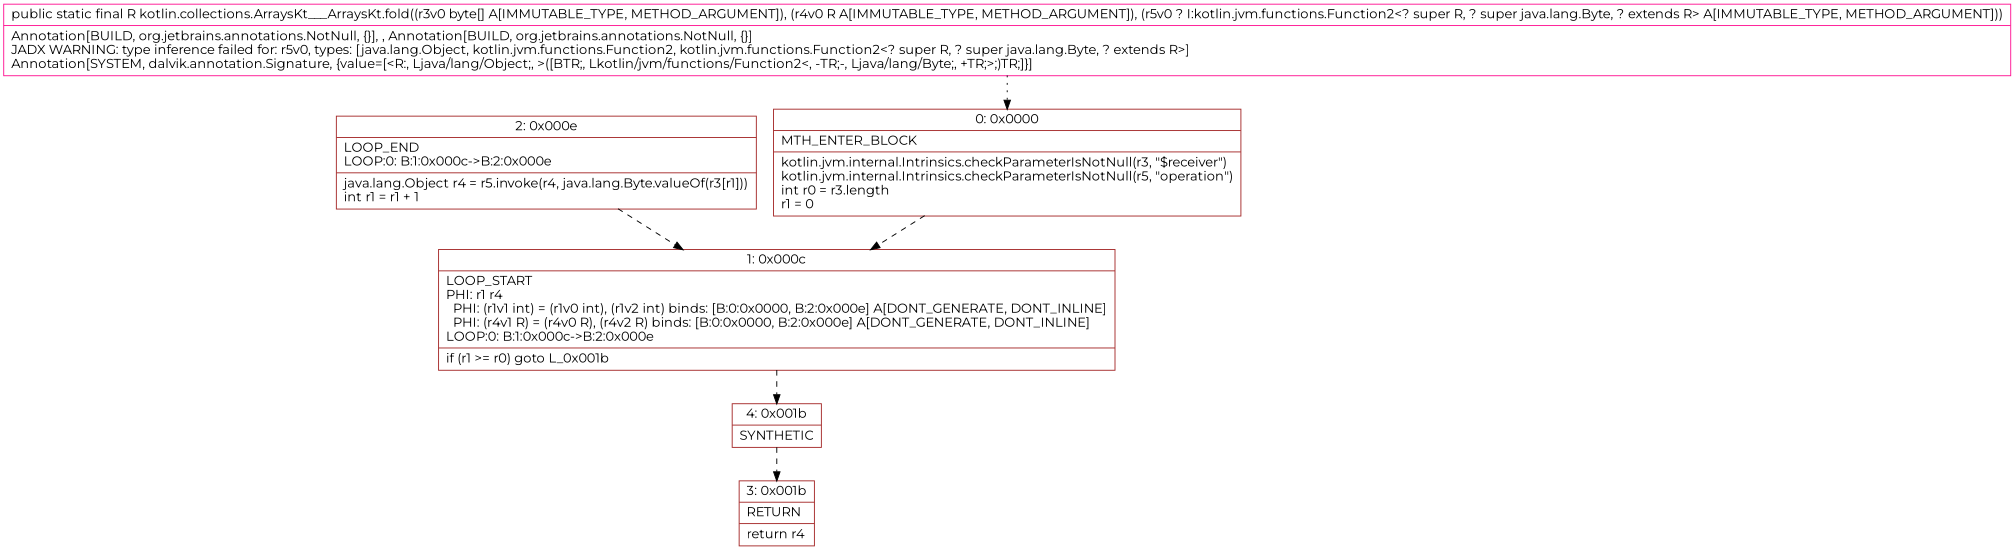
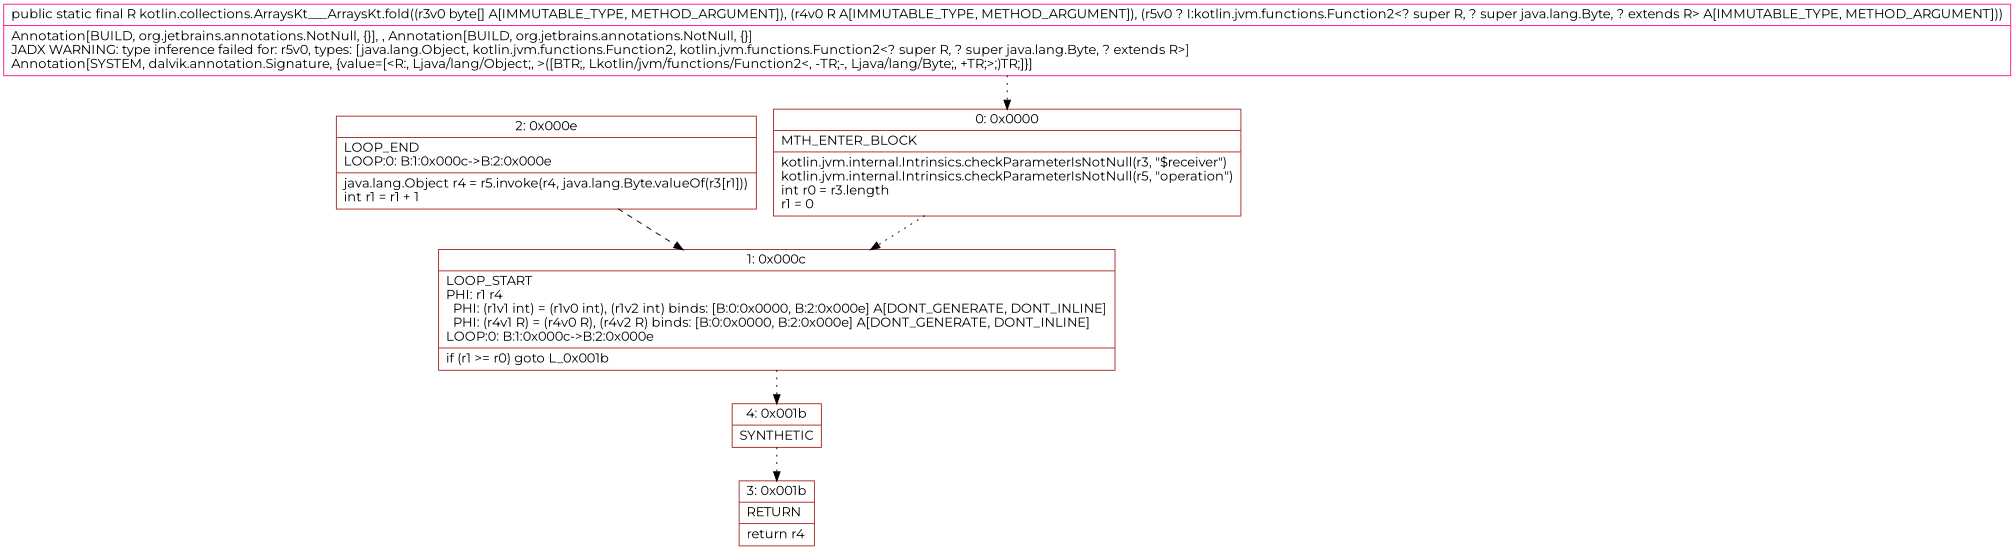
(902, 230) -> (902, 230)
(777, 382) -> (777, 382)
(777, 459) -> (777, 459)
